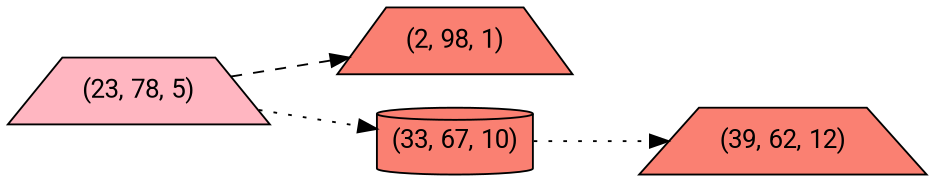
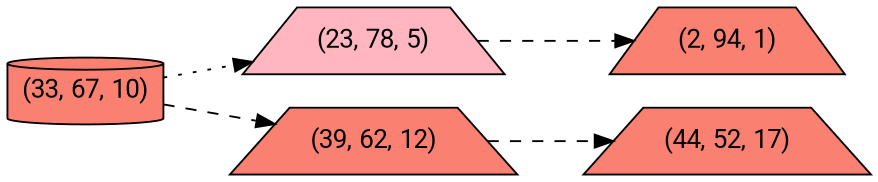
(455, 41) -> (727, 41)
(308, 118) -> (199, 71)
(592, 141) -> (210, 113)
none -> (727, 141)
